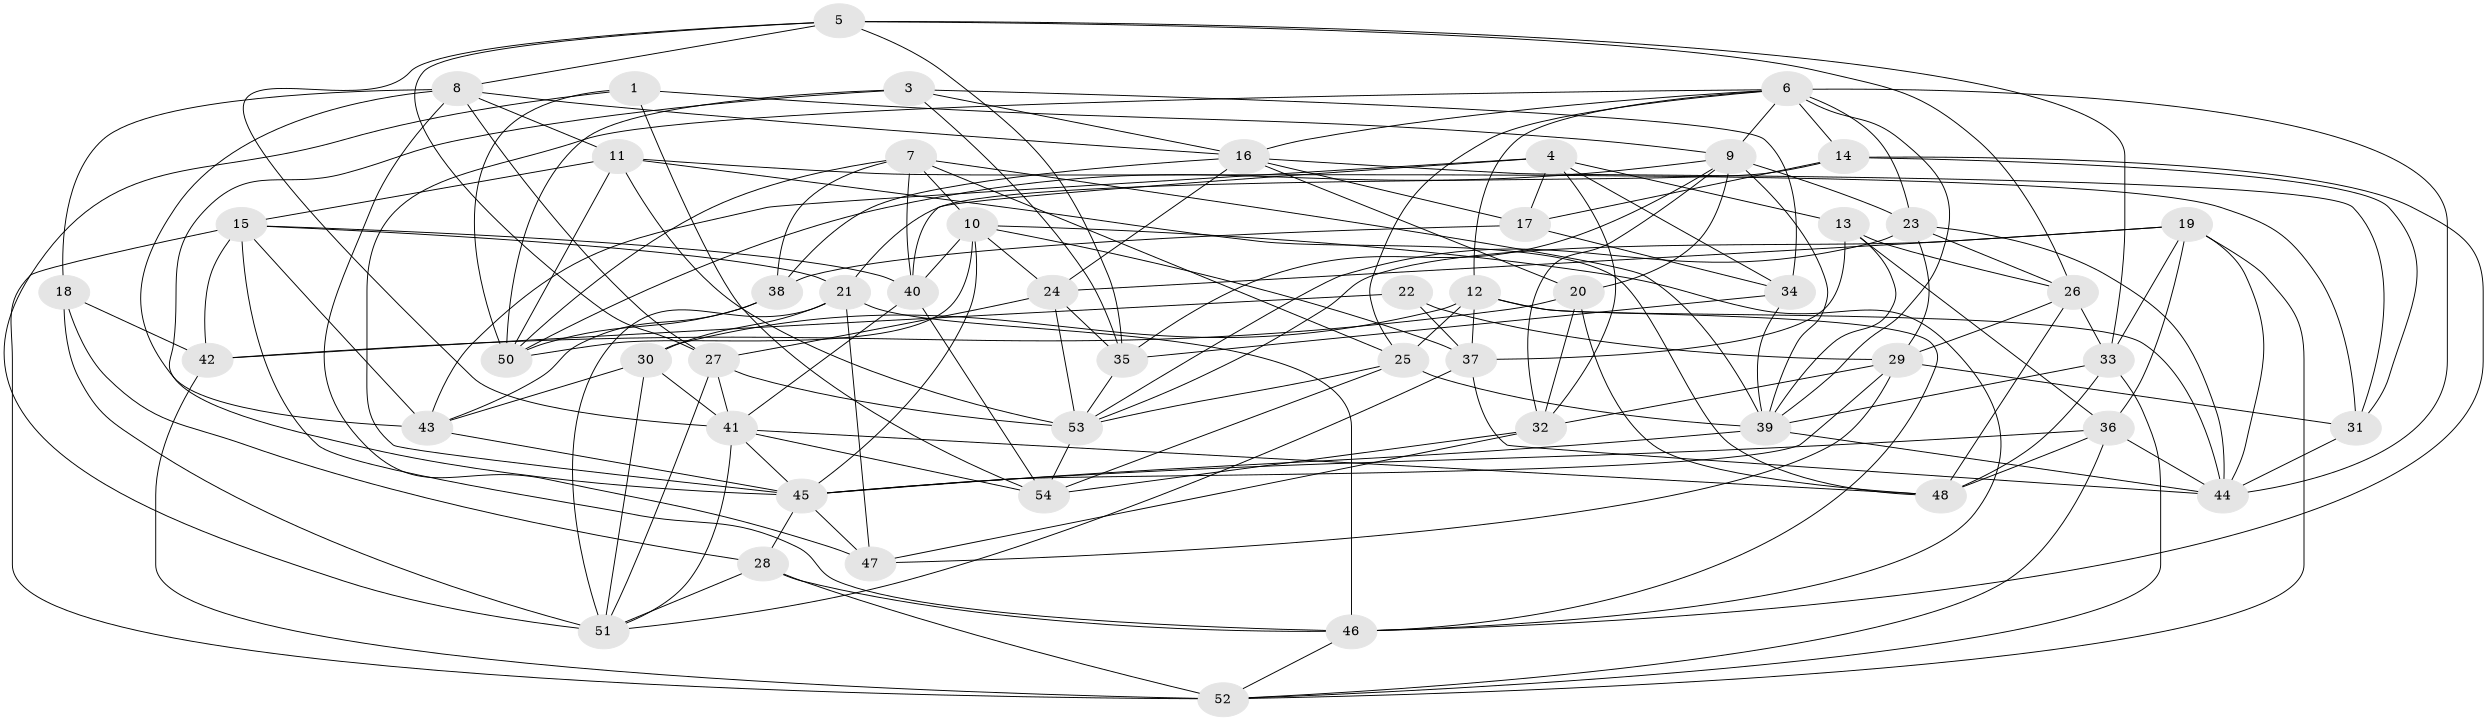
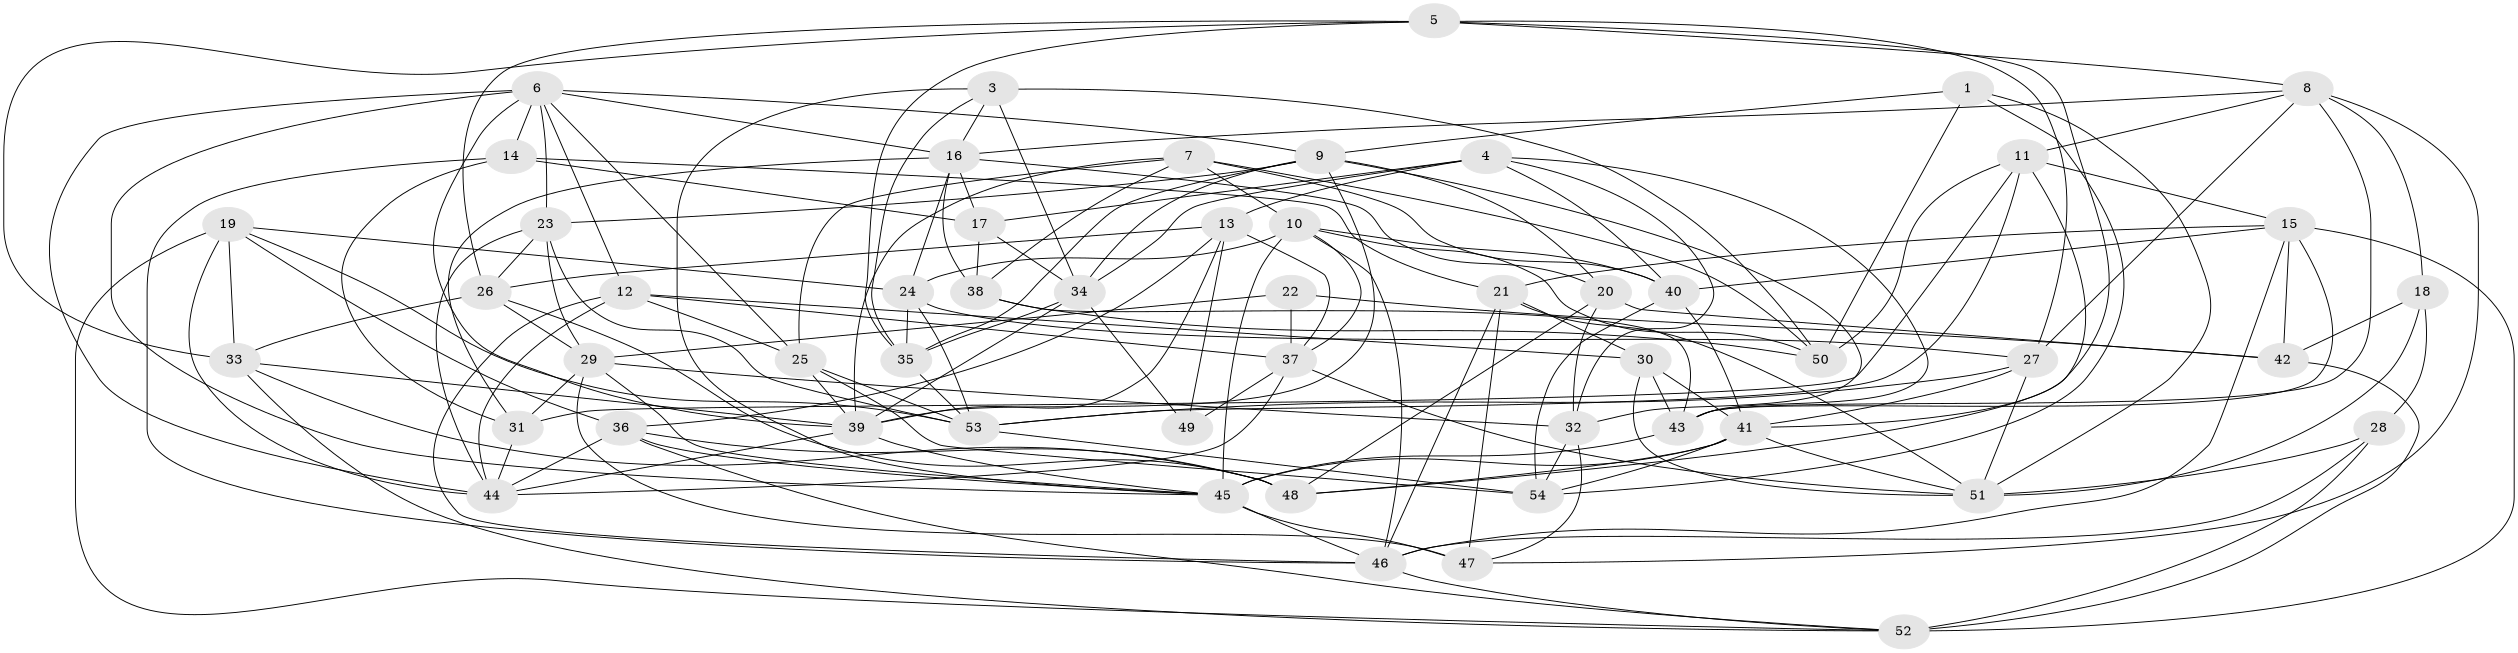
(833, 221) -> (1164, 206)
none -> (1187, 428)
(784, 526) -> (1330, 543)
